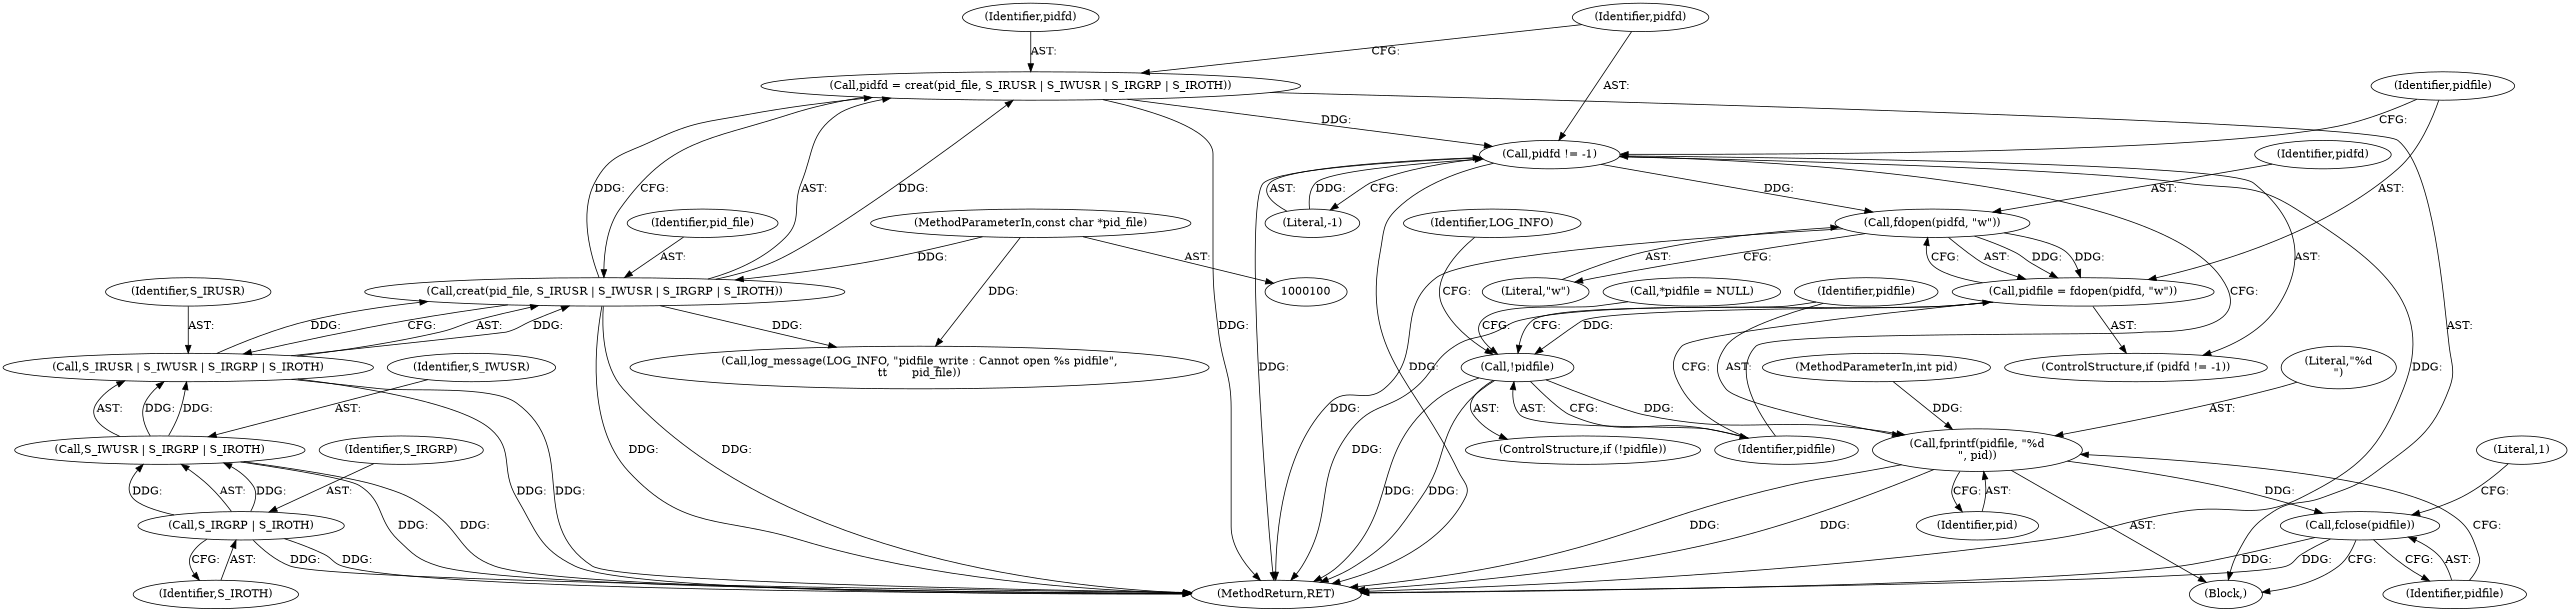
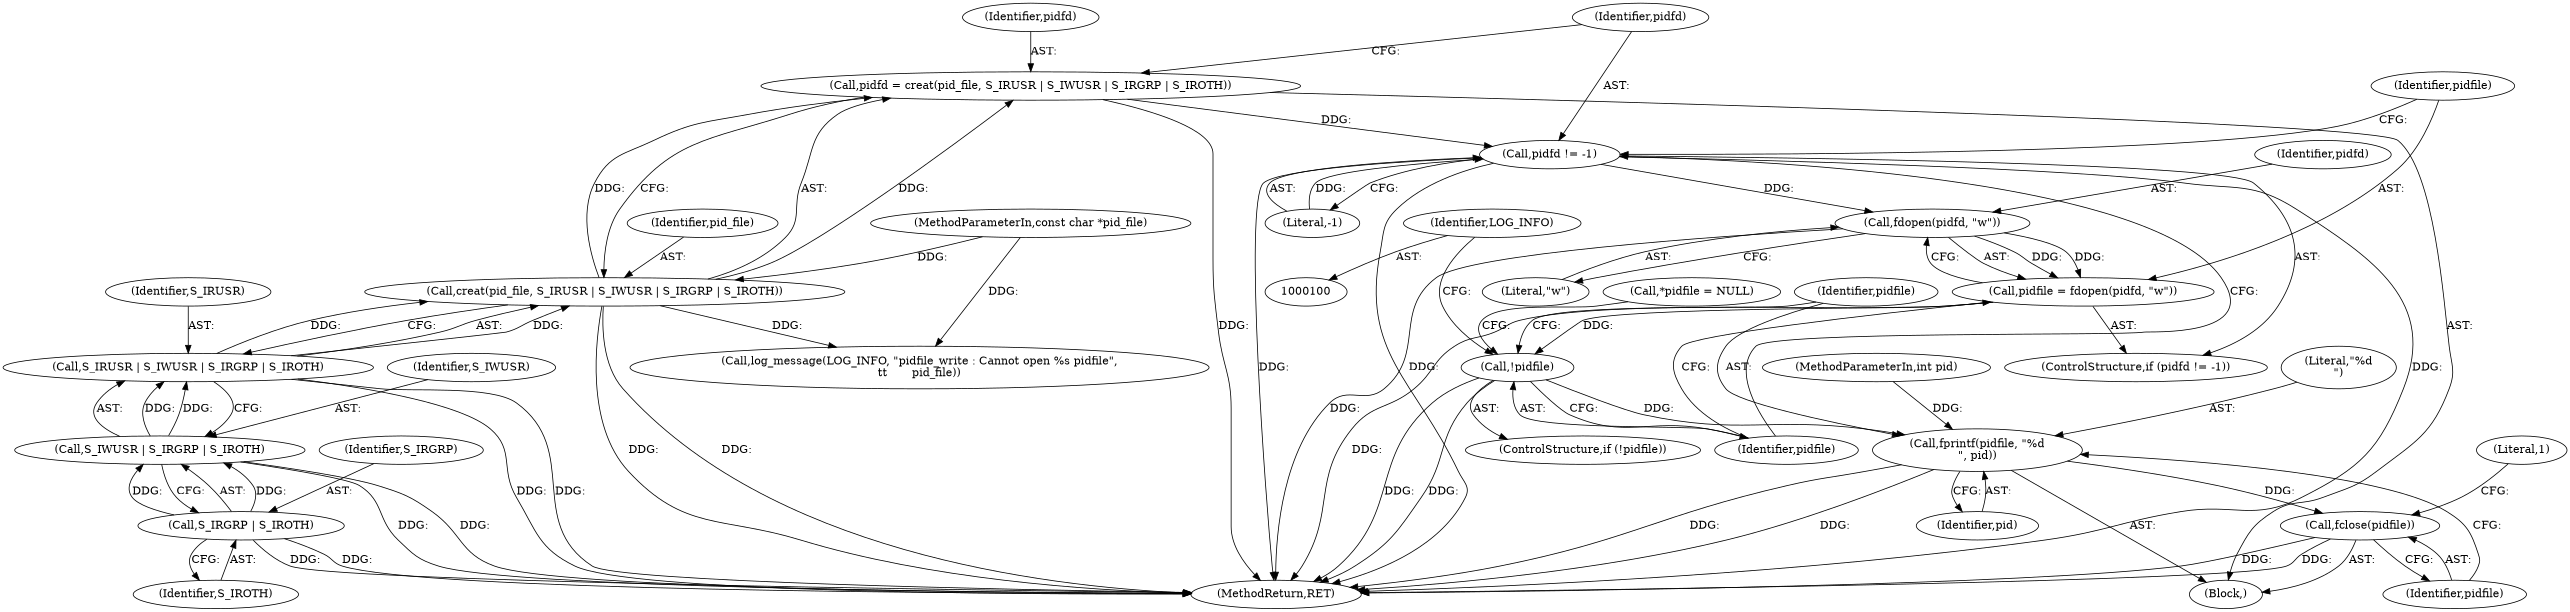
(1174, 259) -> (1391, 254)
none -> (233, 408)
none -> (171, 490)
(2364, 560) -> (2364, 560)
